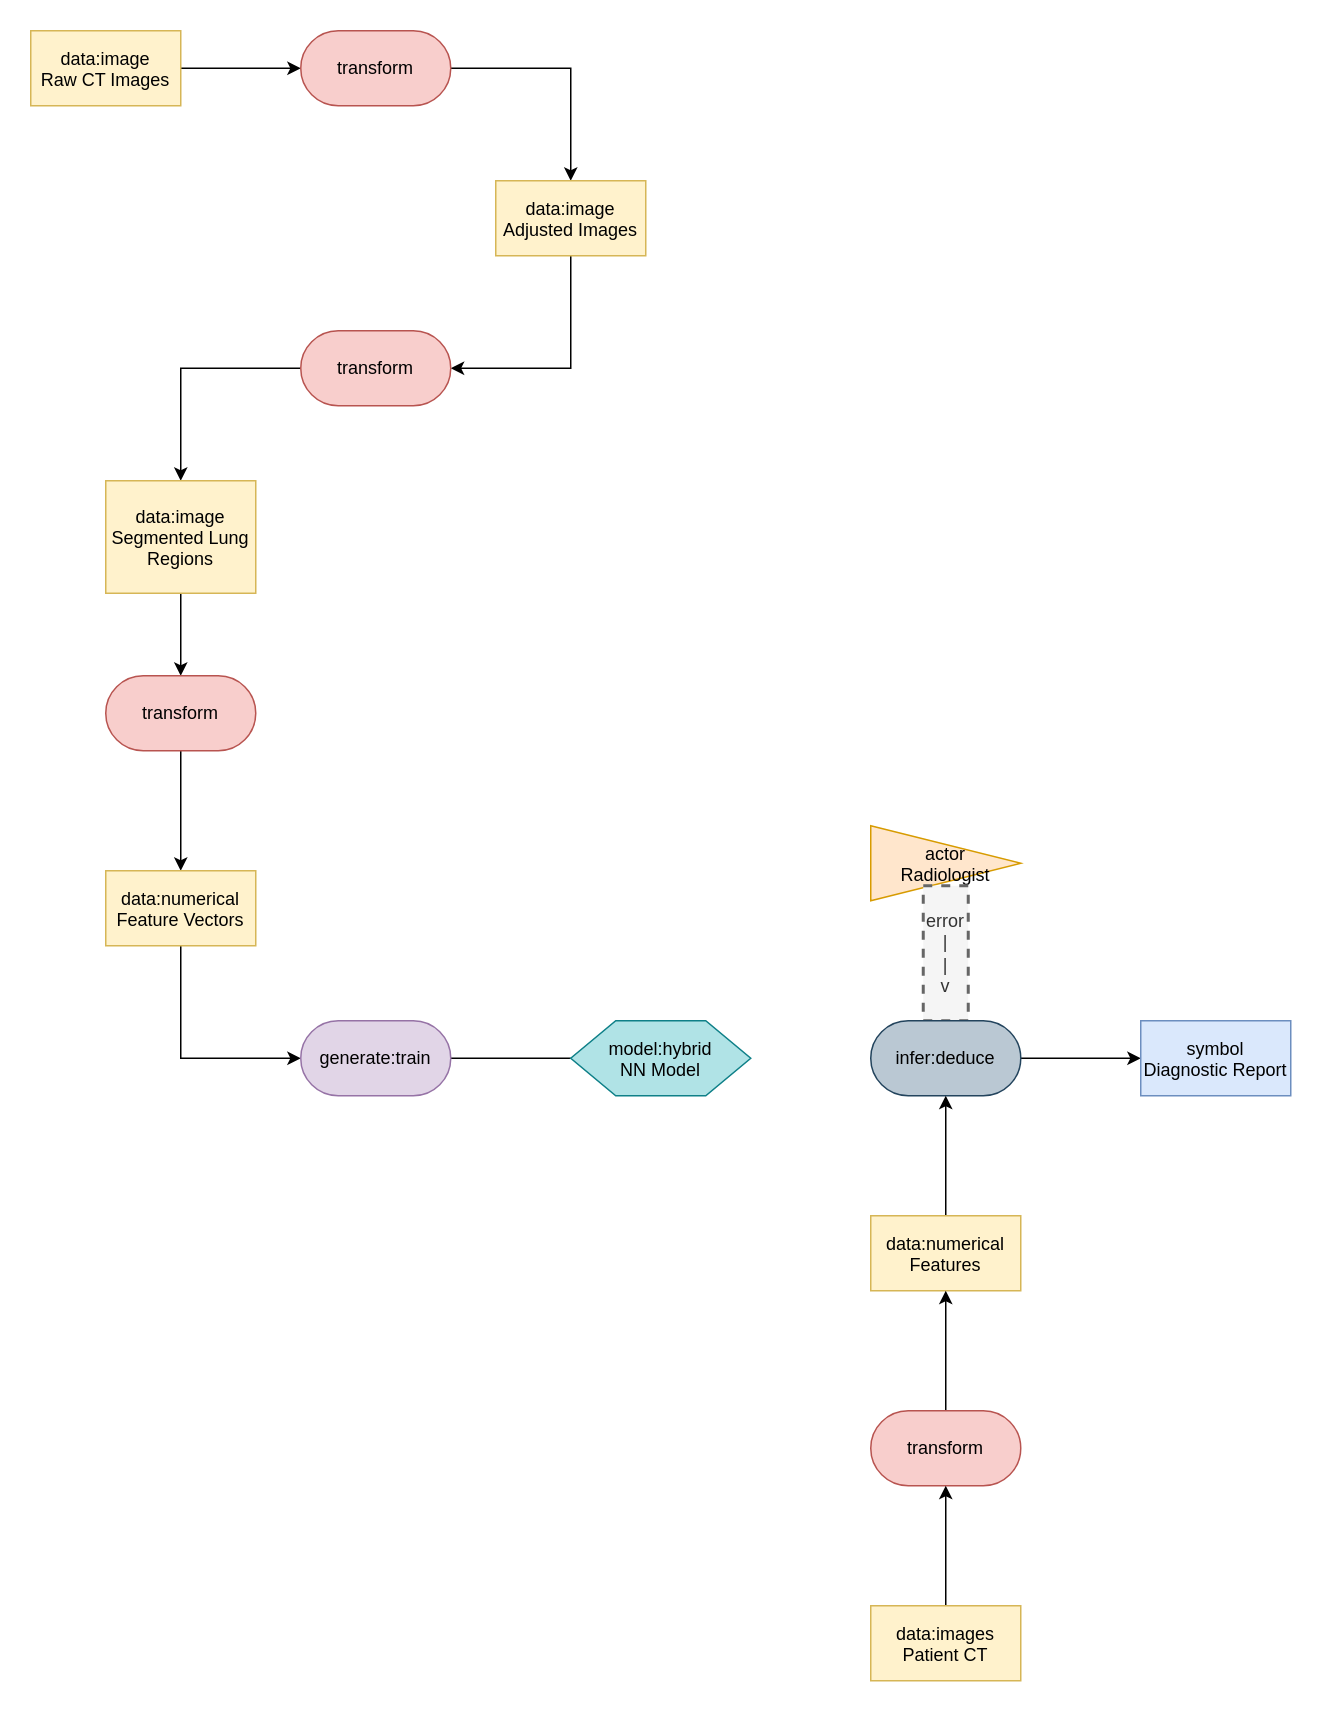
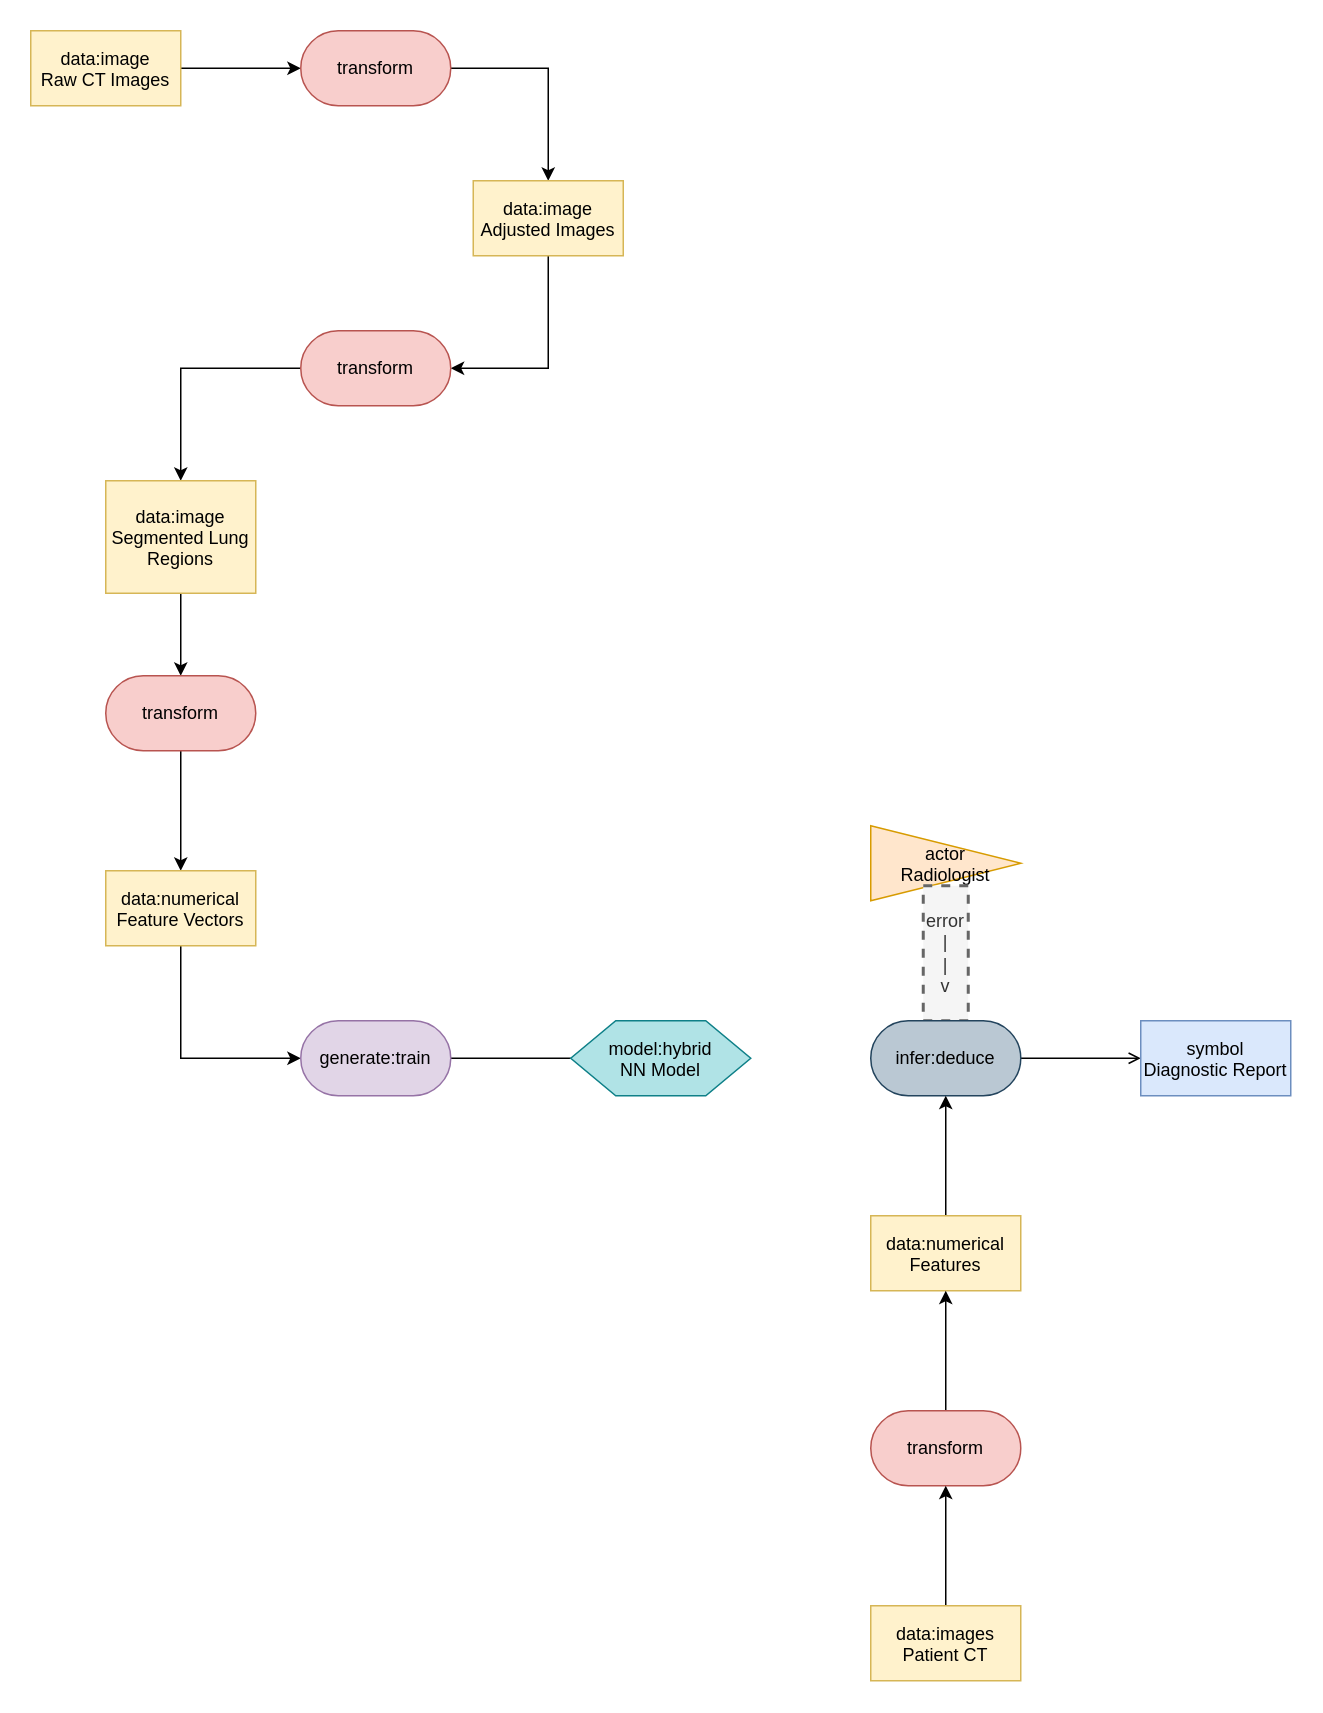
(571, 218) -> (548, 218)
(1129, 1058) -> (1131, 1058)
